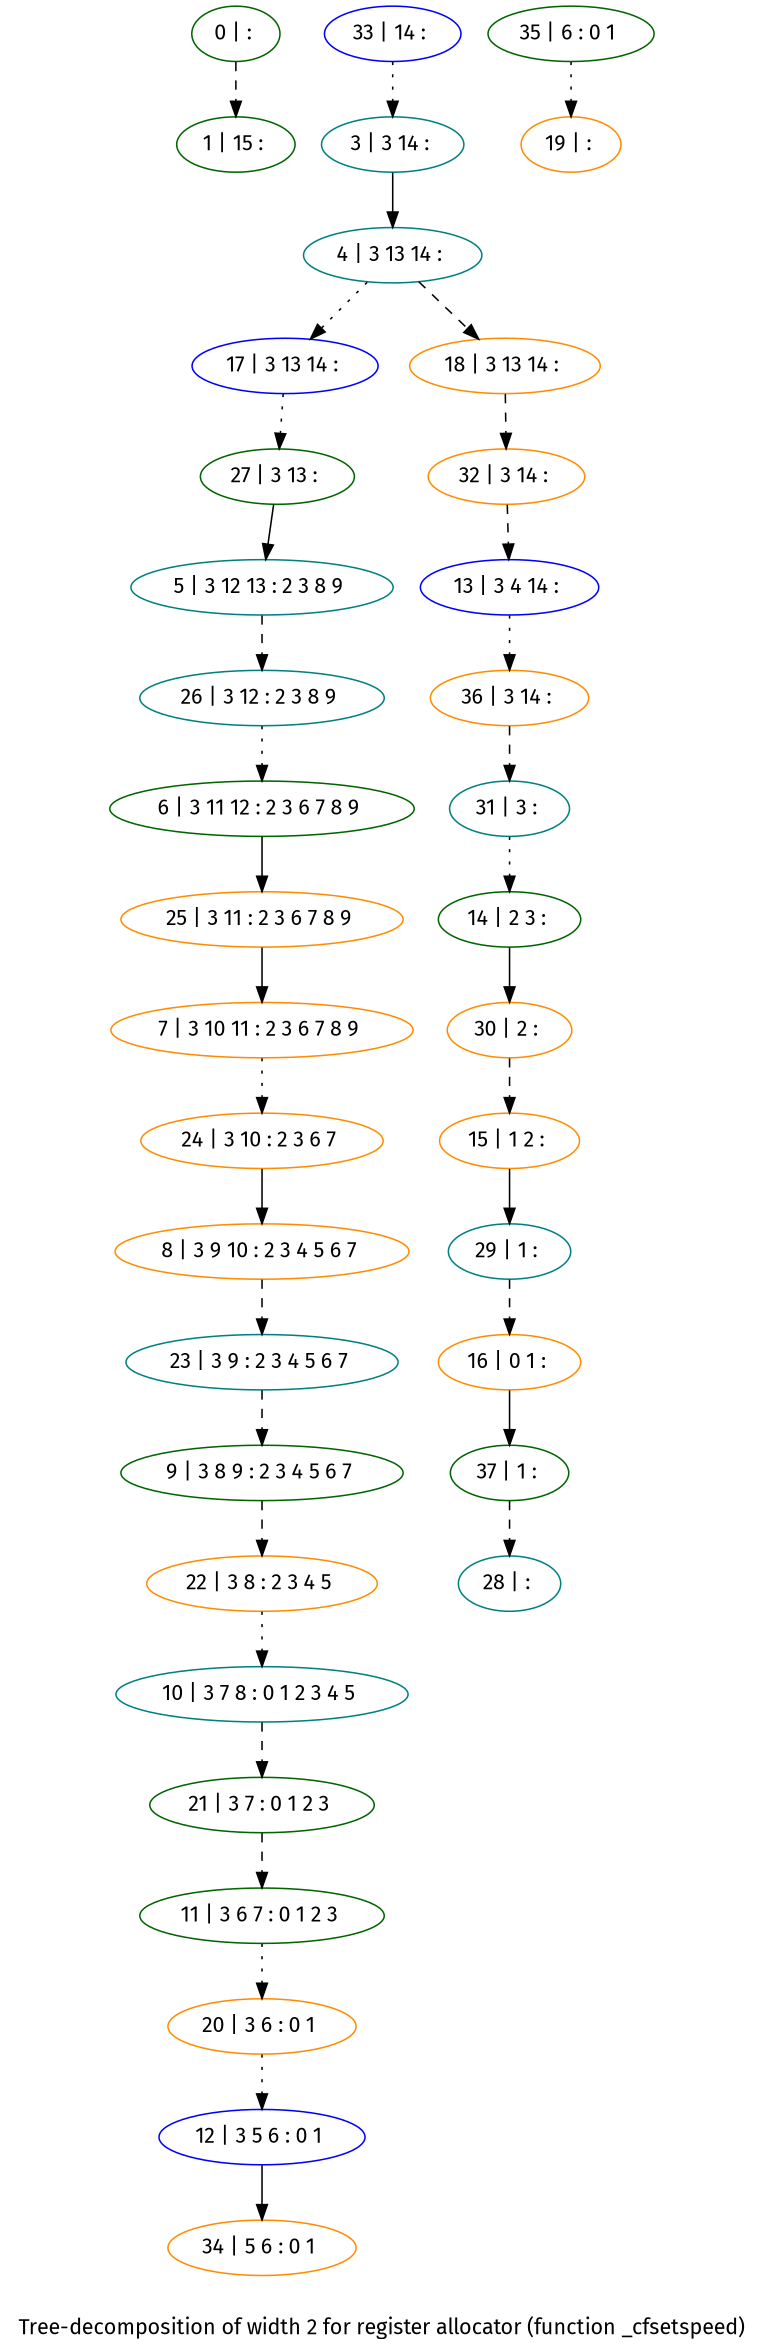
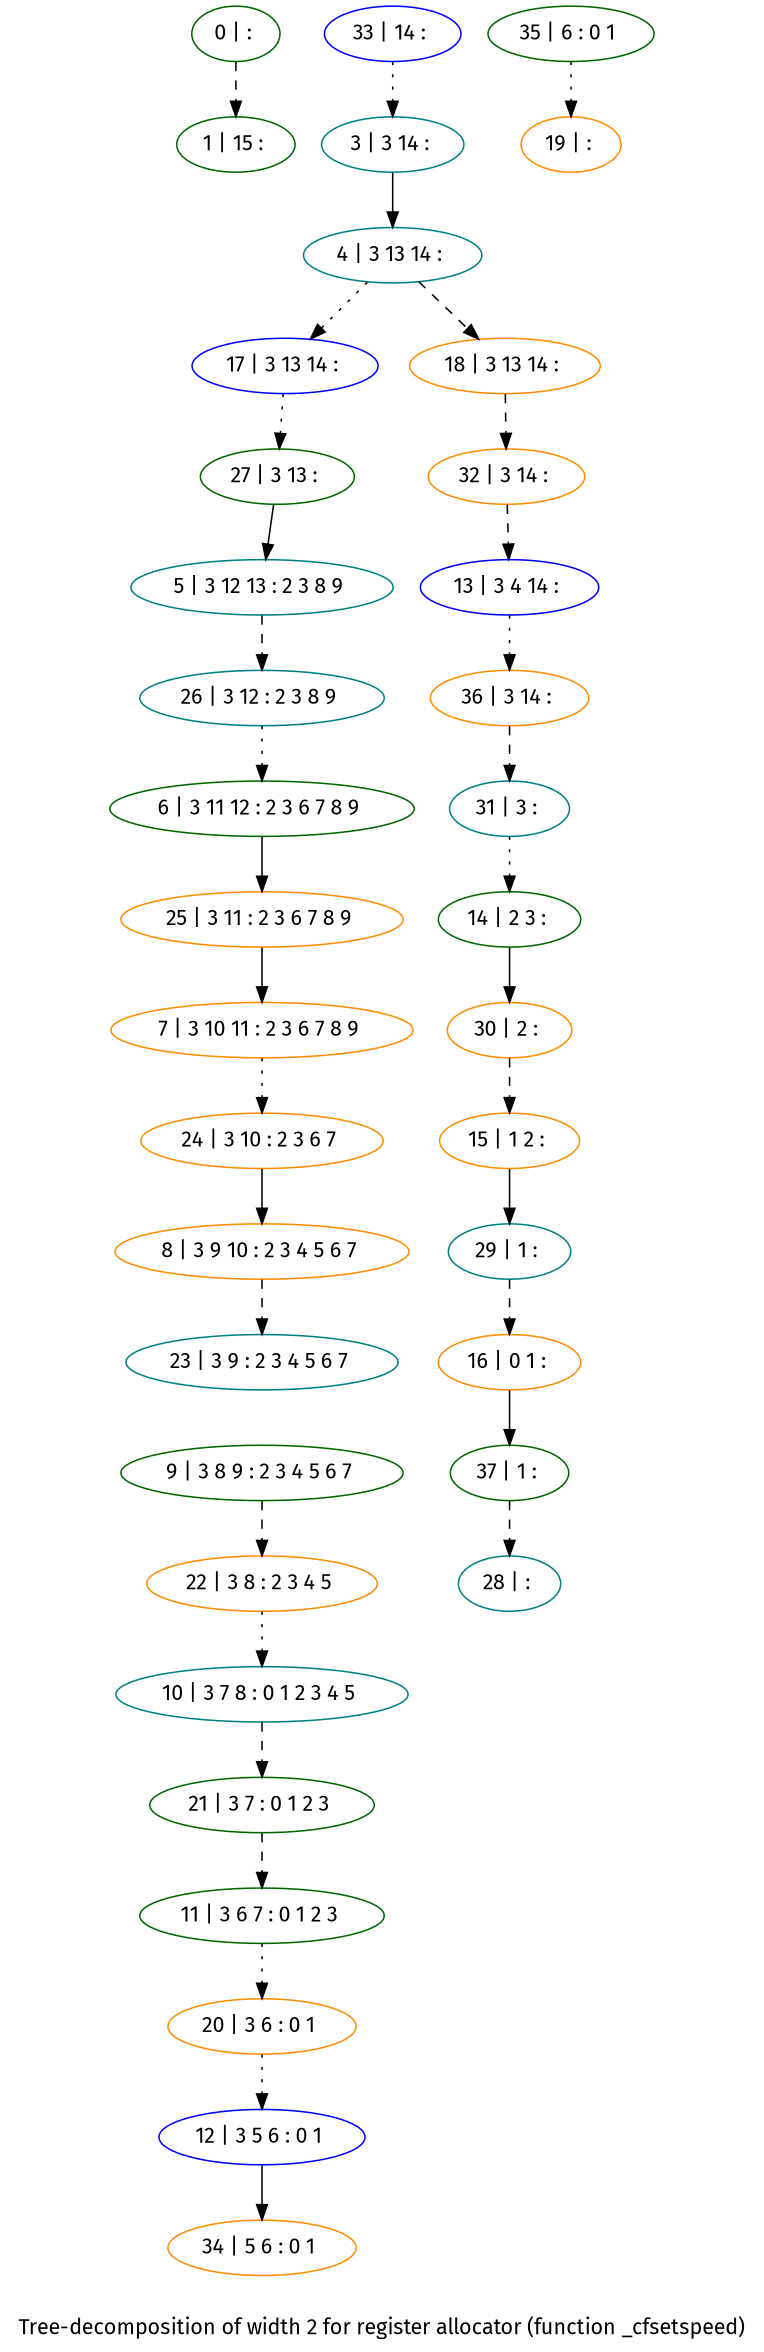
(262, 1410) -> none
